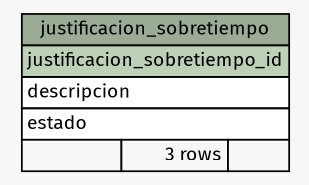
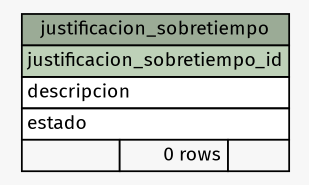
(194, 155) -> (193, 155)
